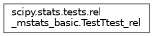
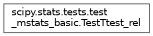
(77, 18) -> (77, 18)
